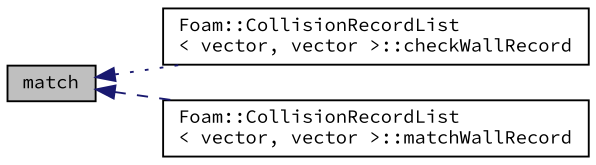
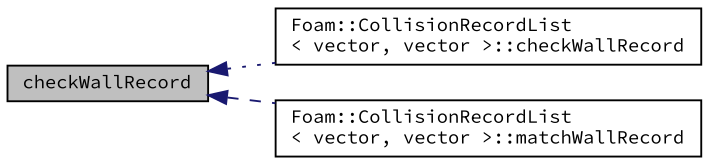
(52, 83) -> (108, 83)
